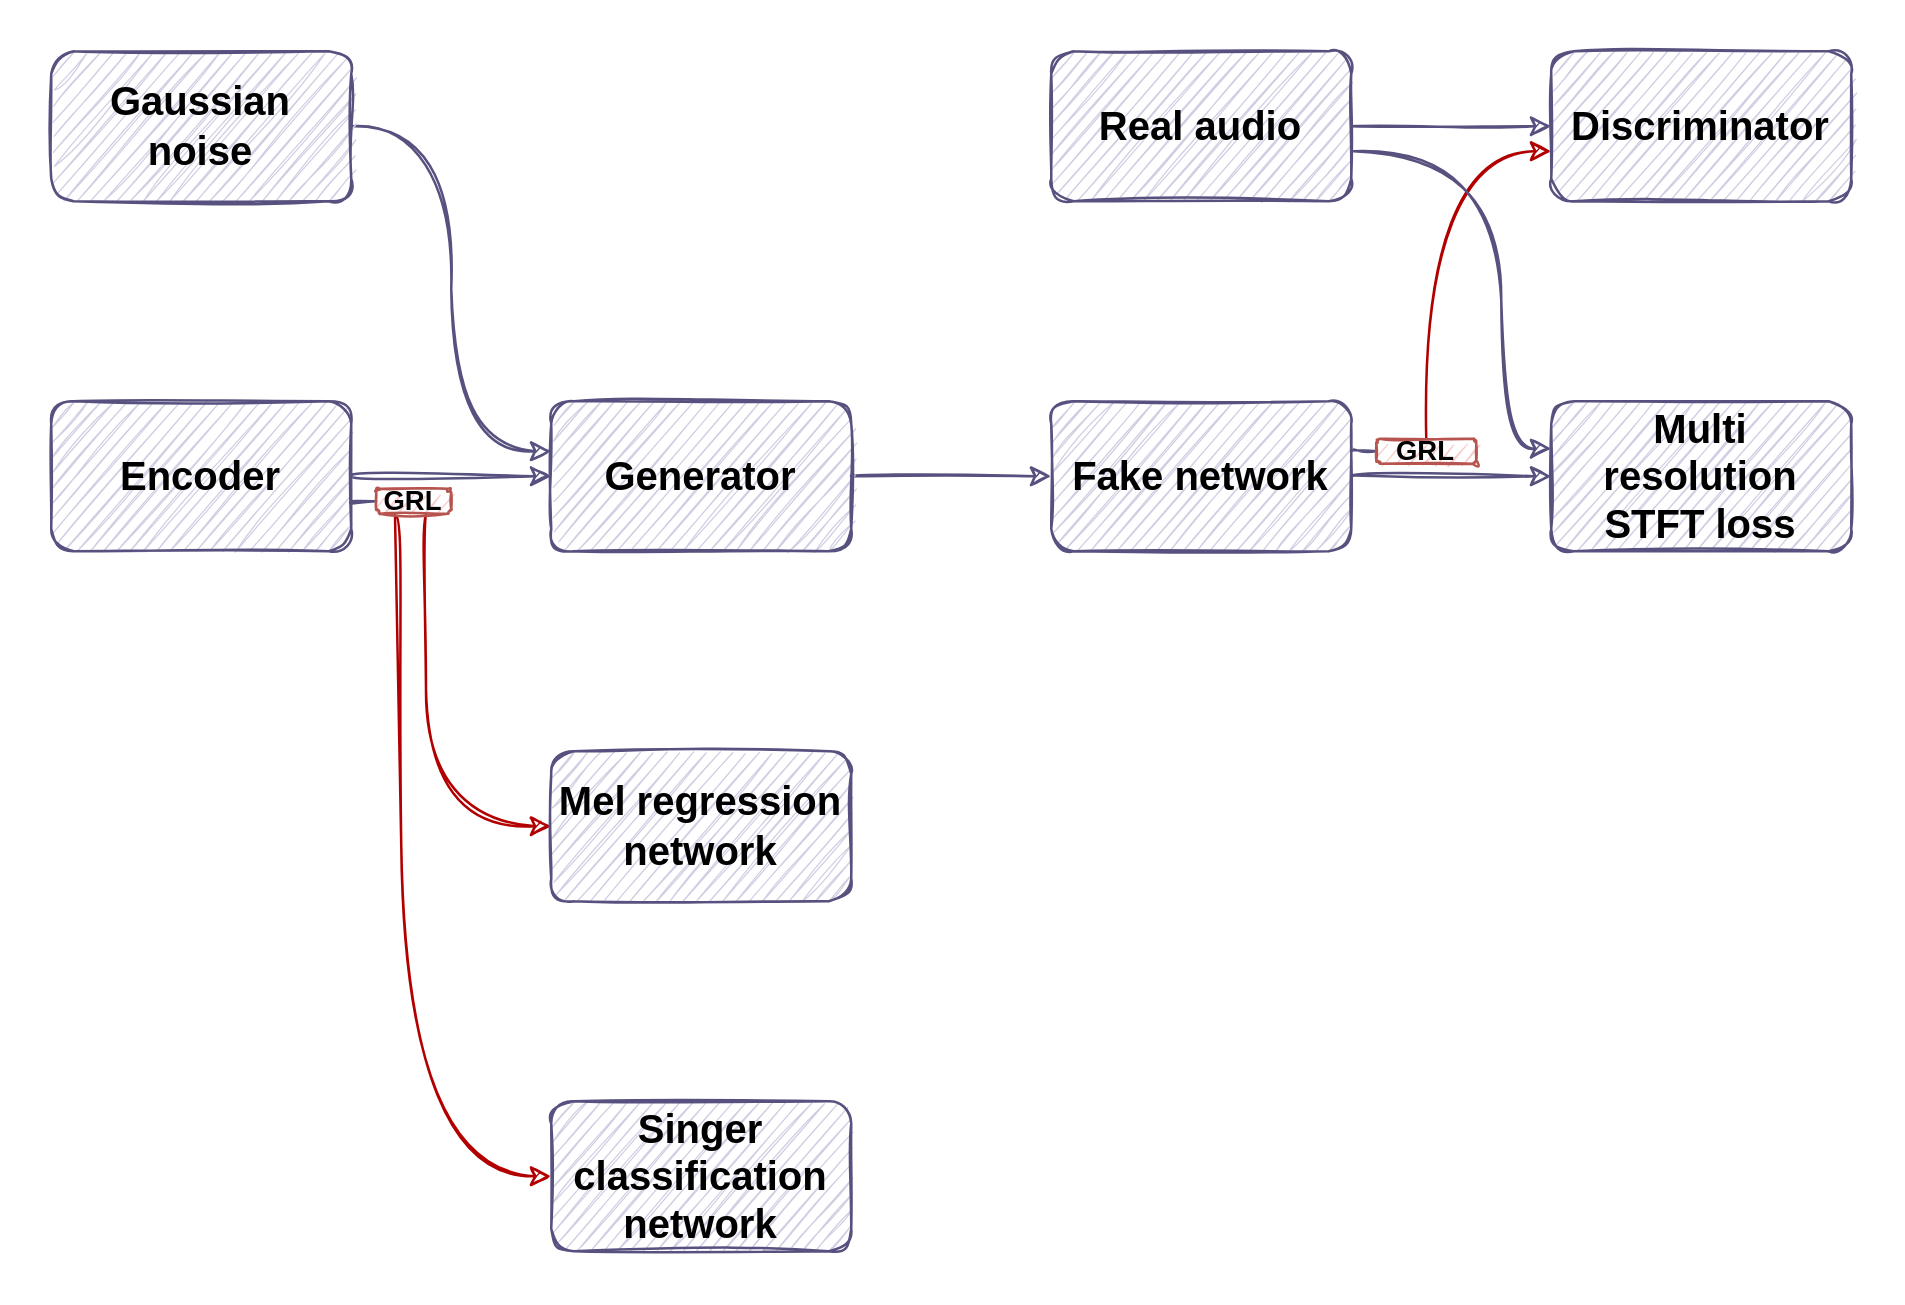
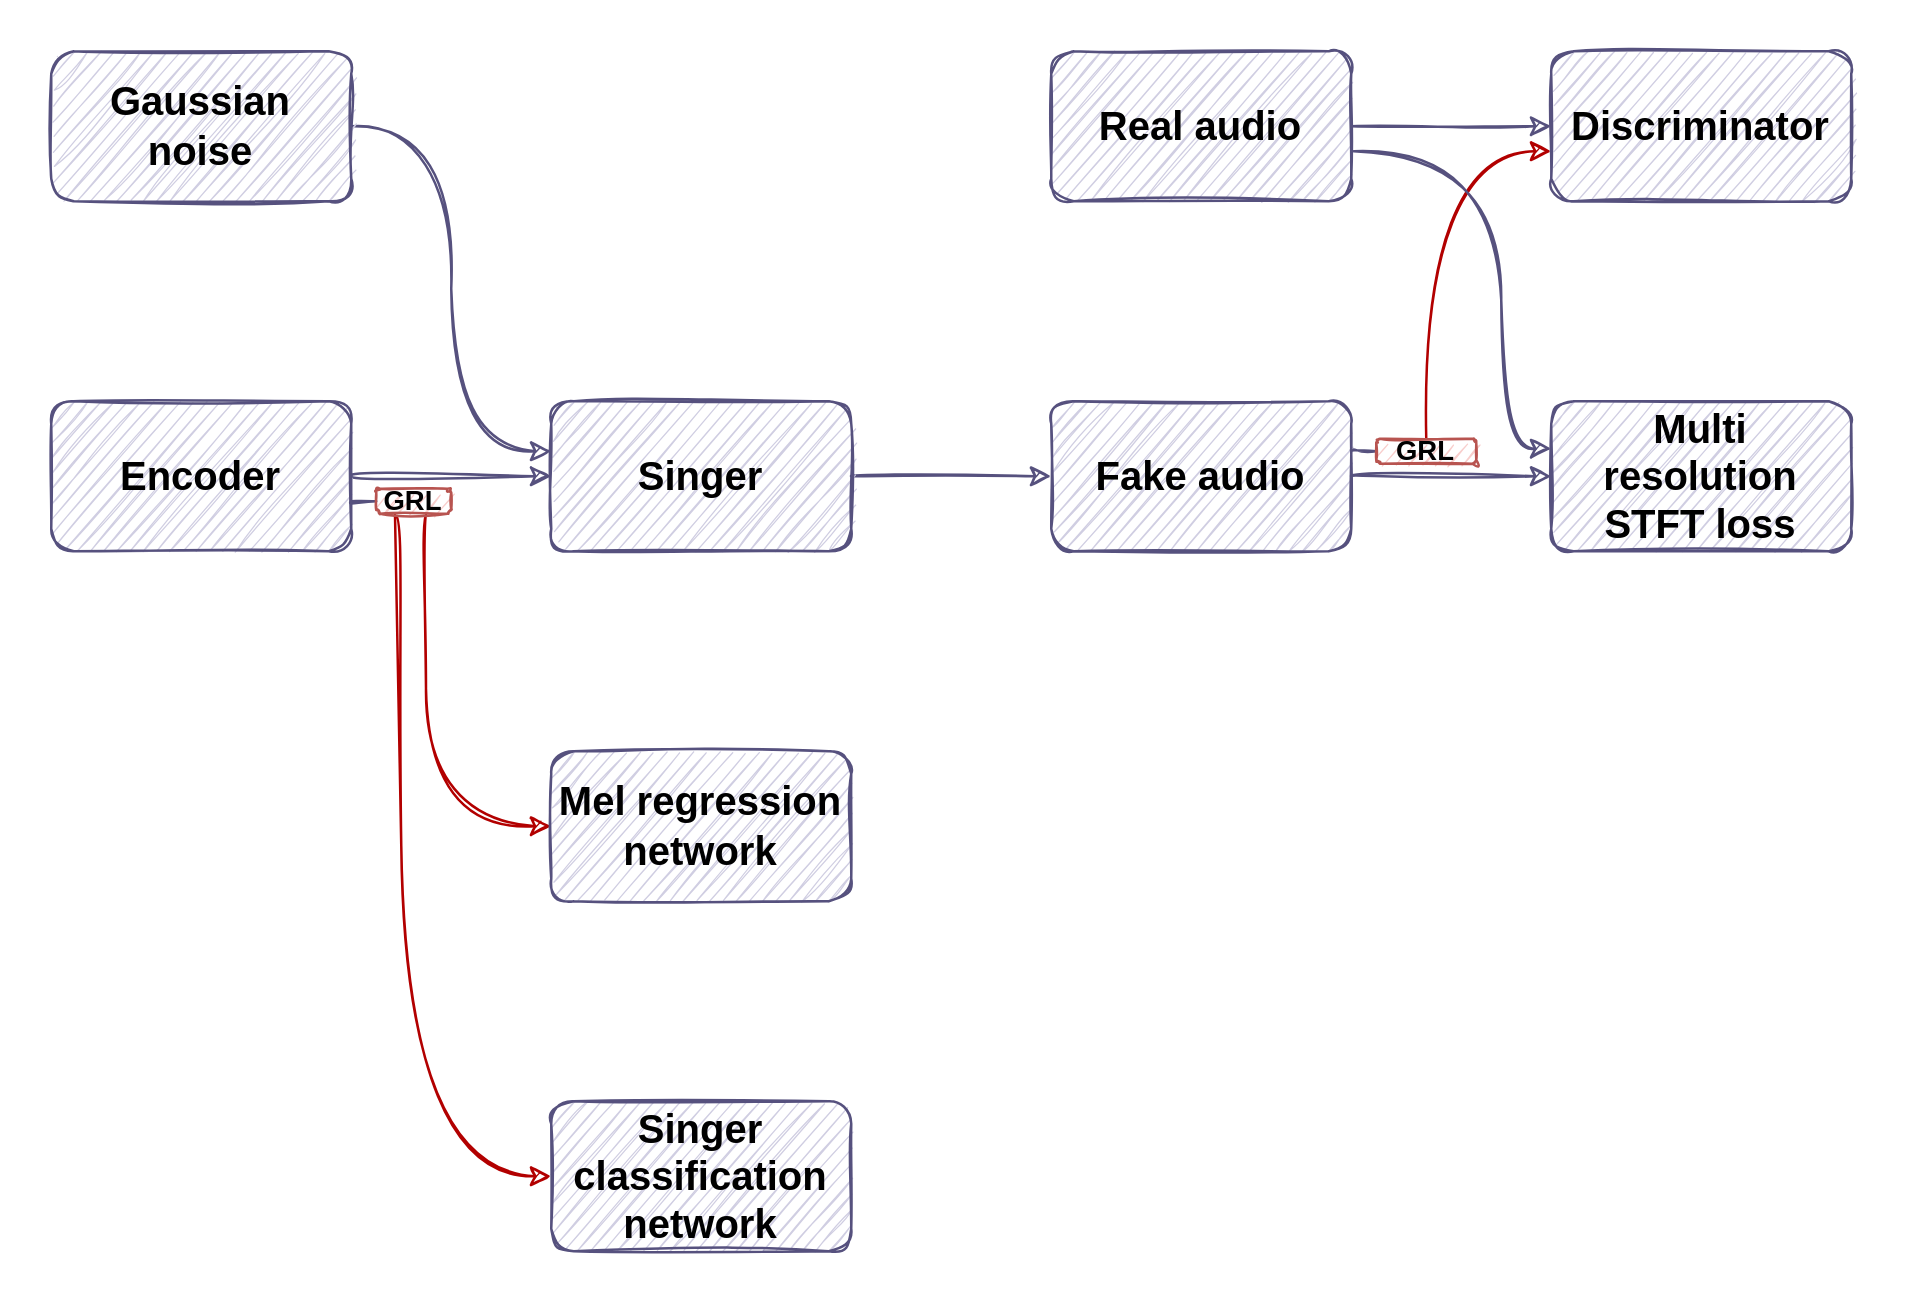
(701, 476) -> (701, 476)
(1201, 476) -> (1201, 476)
